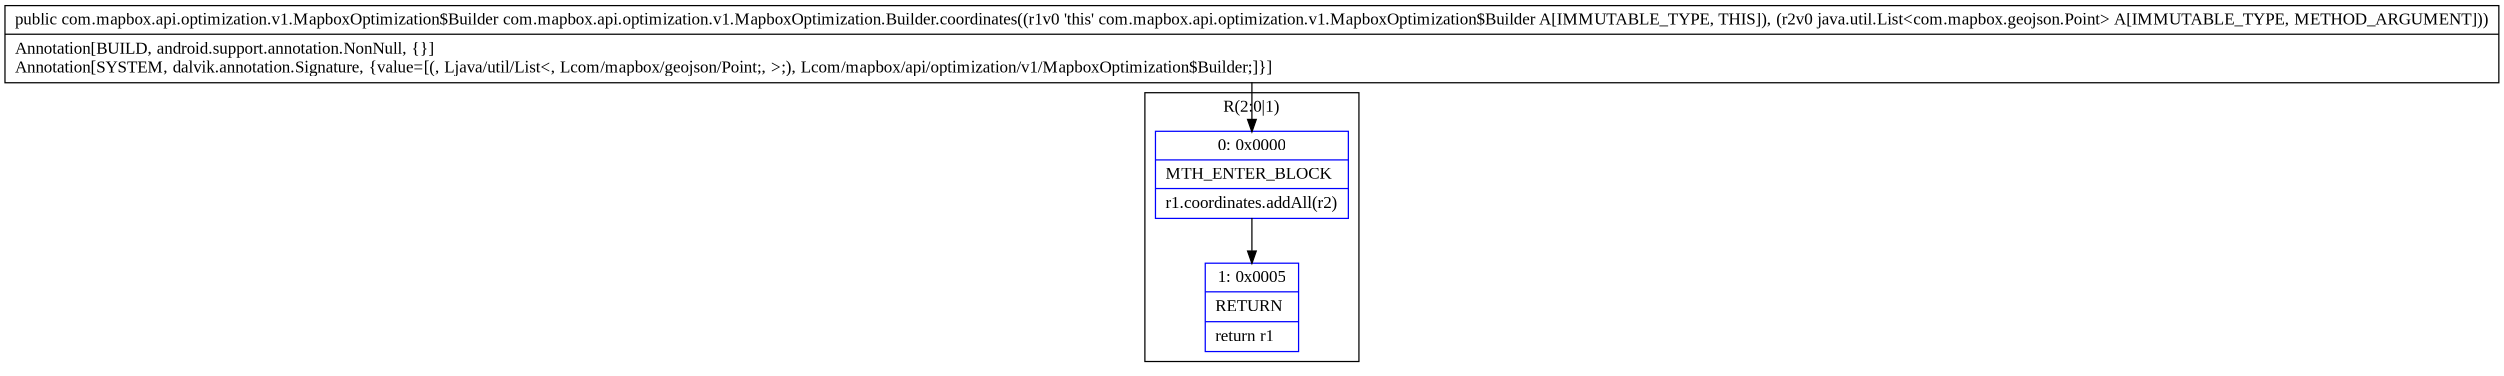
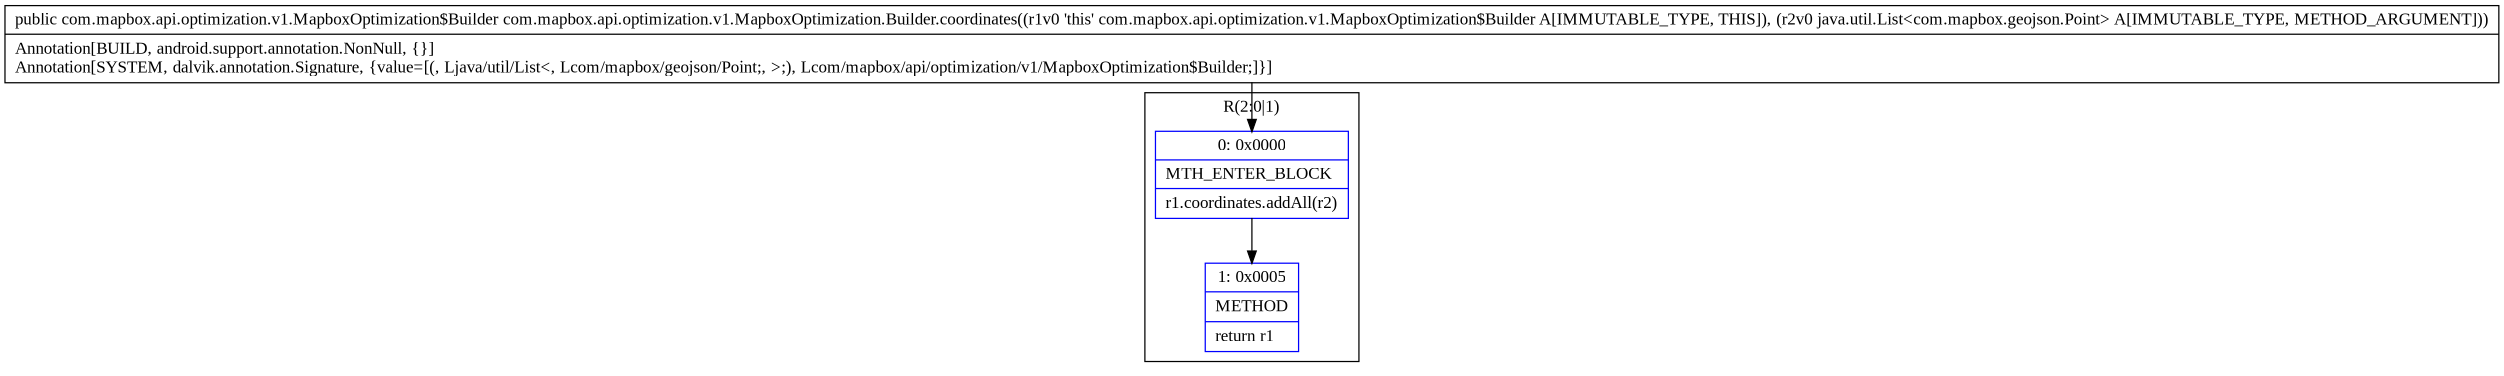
(1249, 306) -> (1252, 306)
